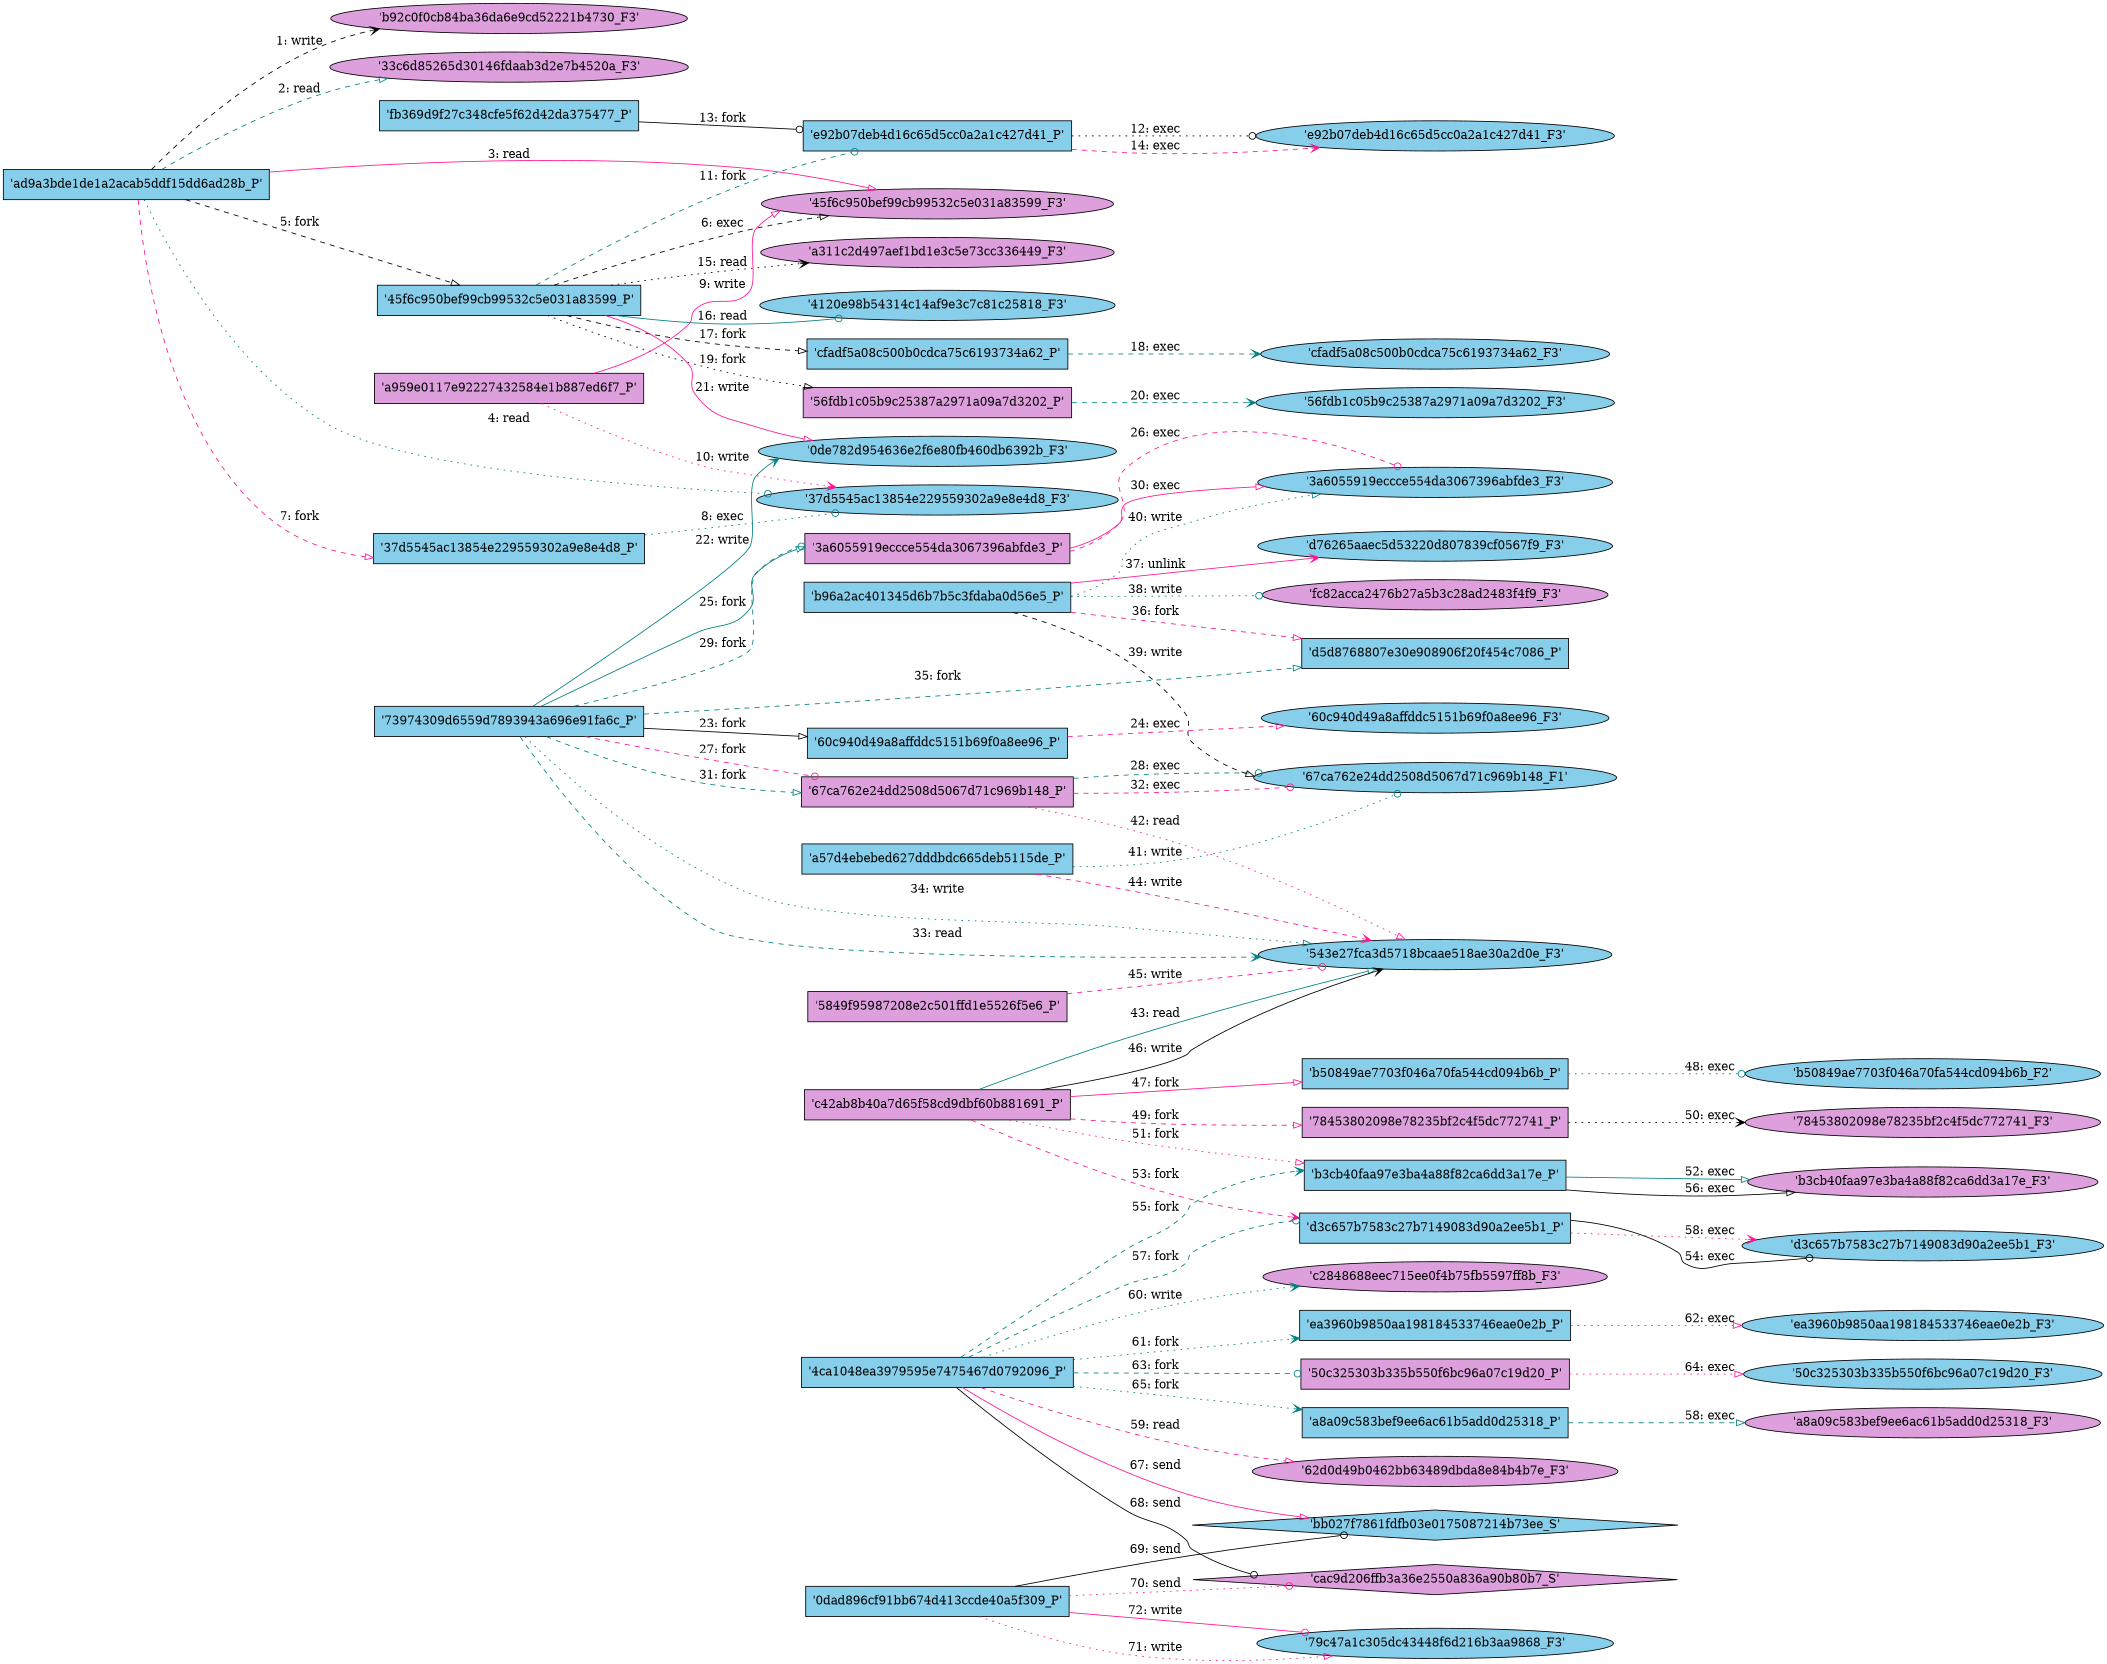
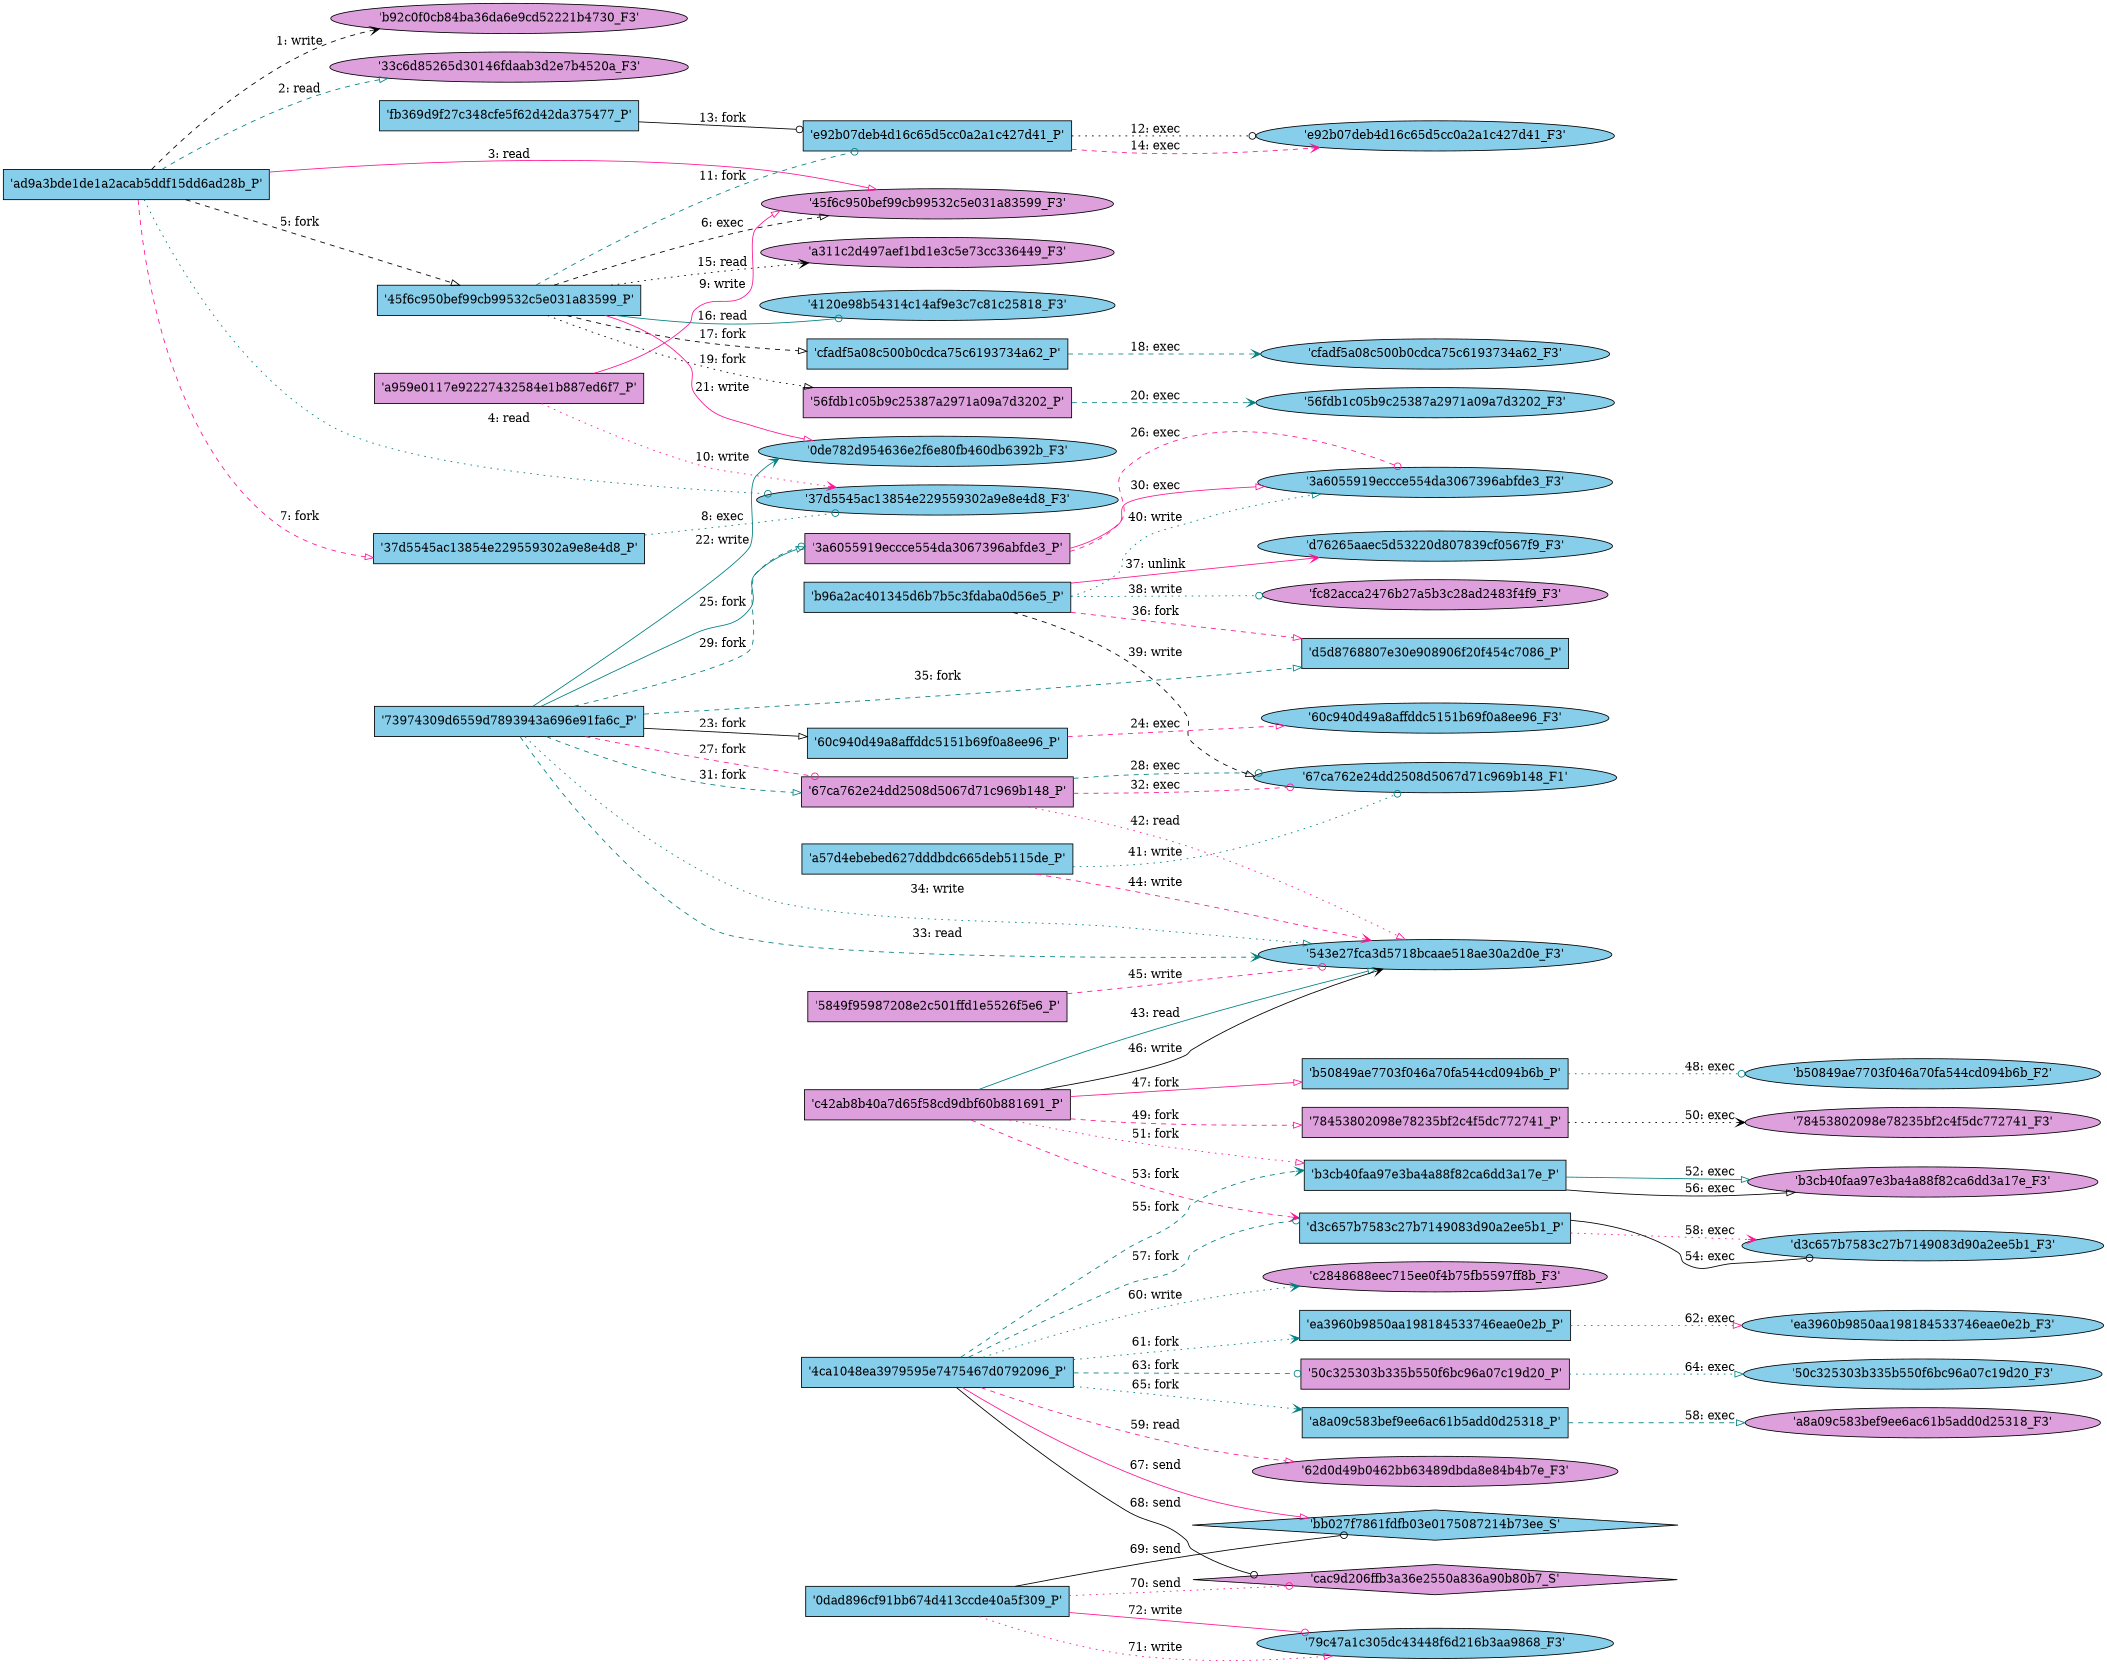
(1652, 1374) -> (1652, 1374)
